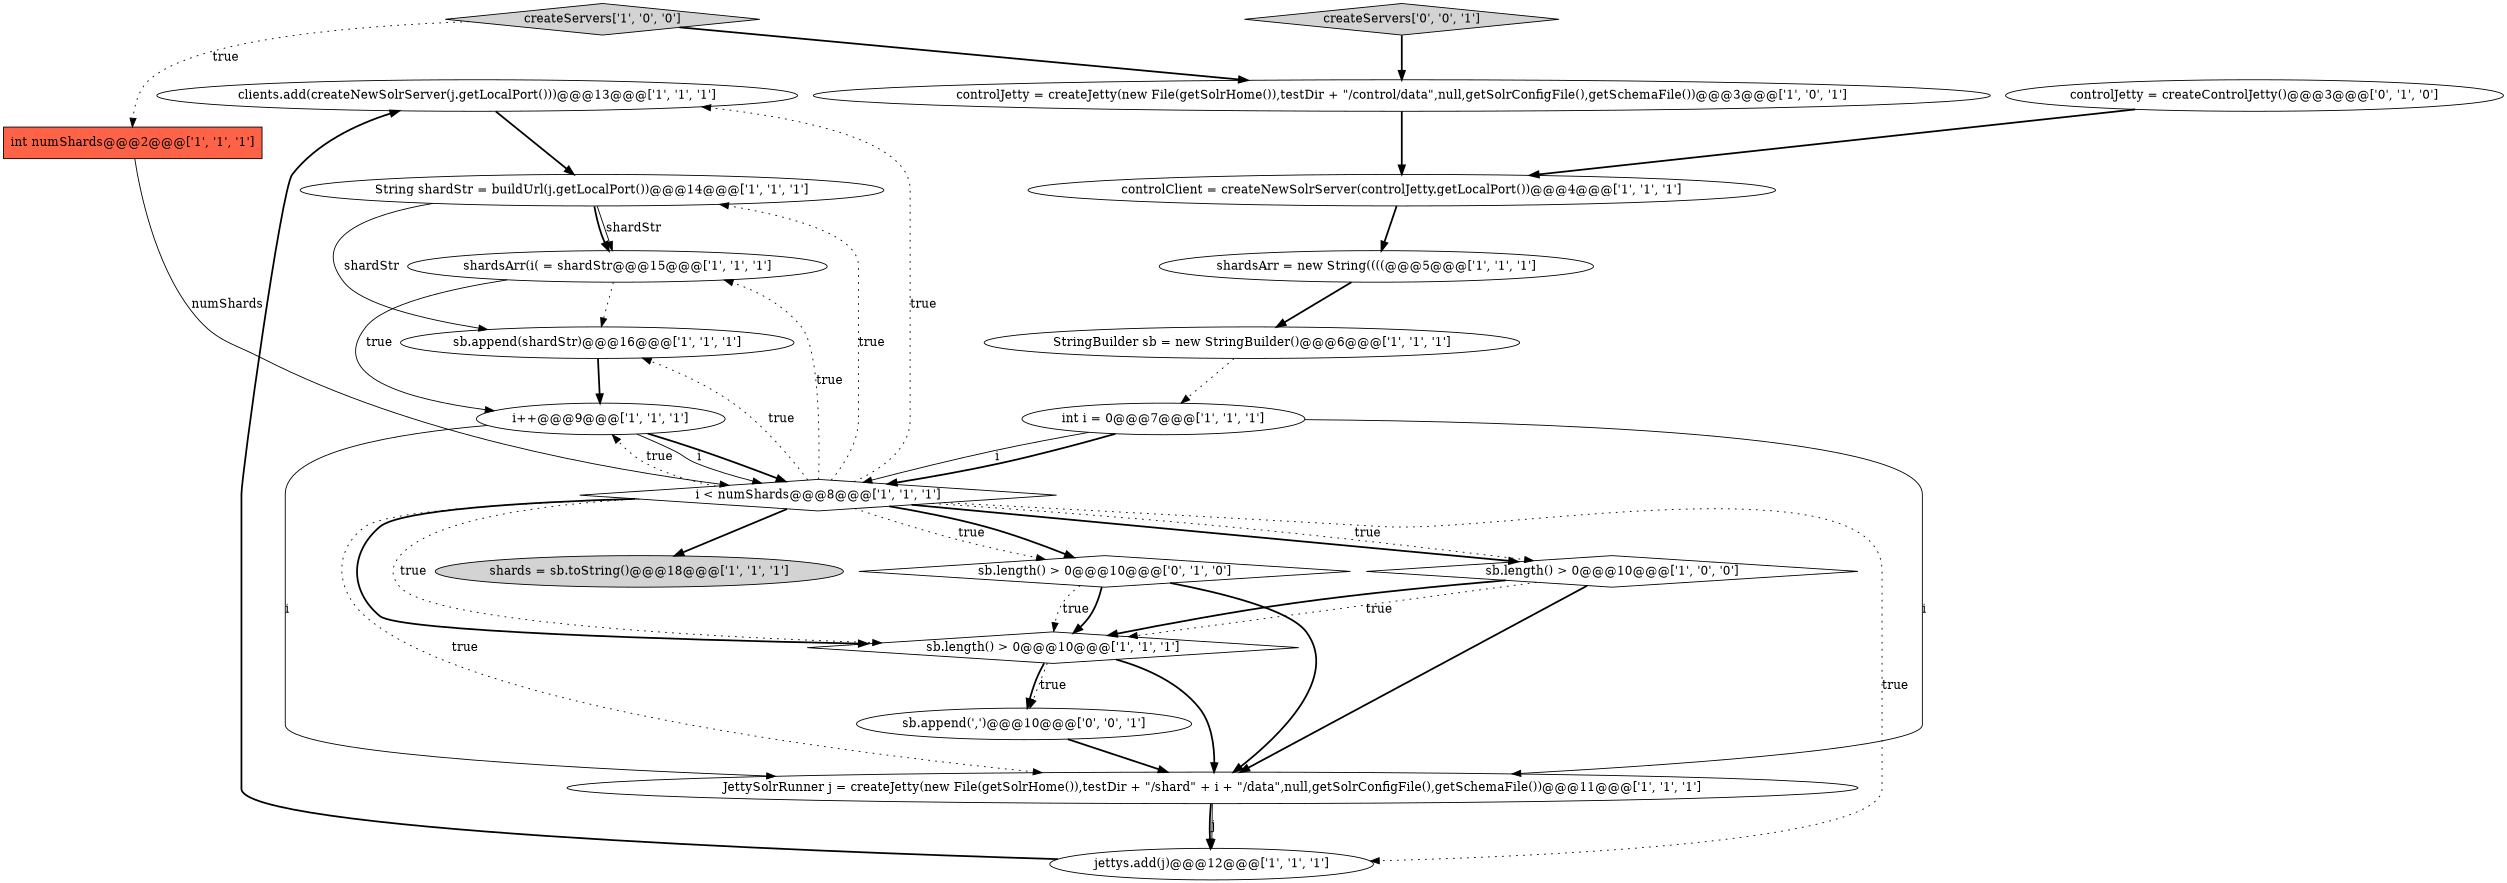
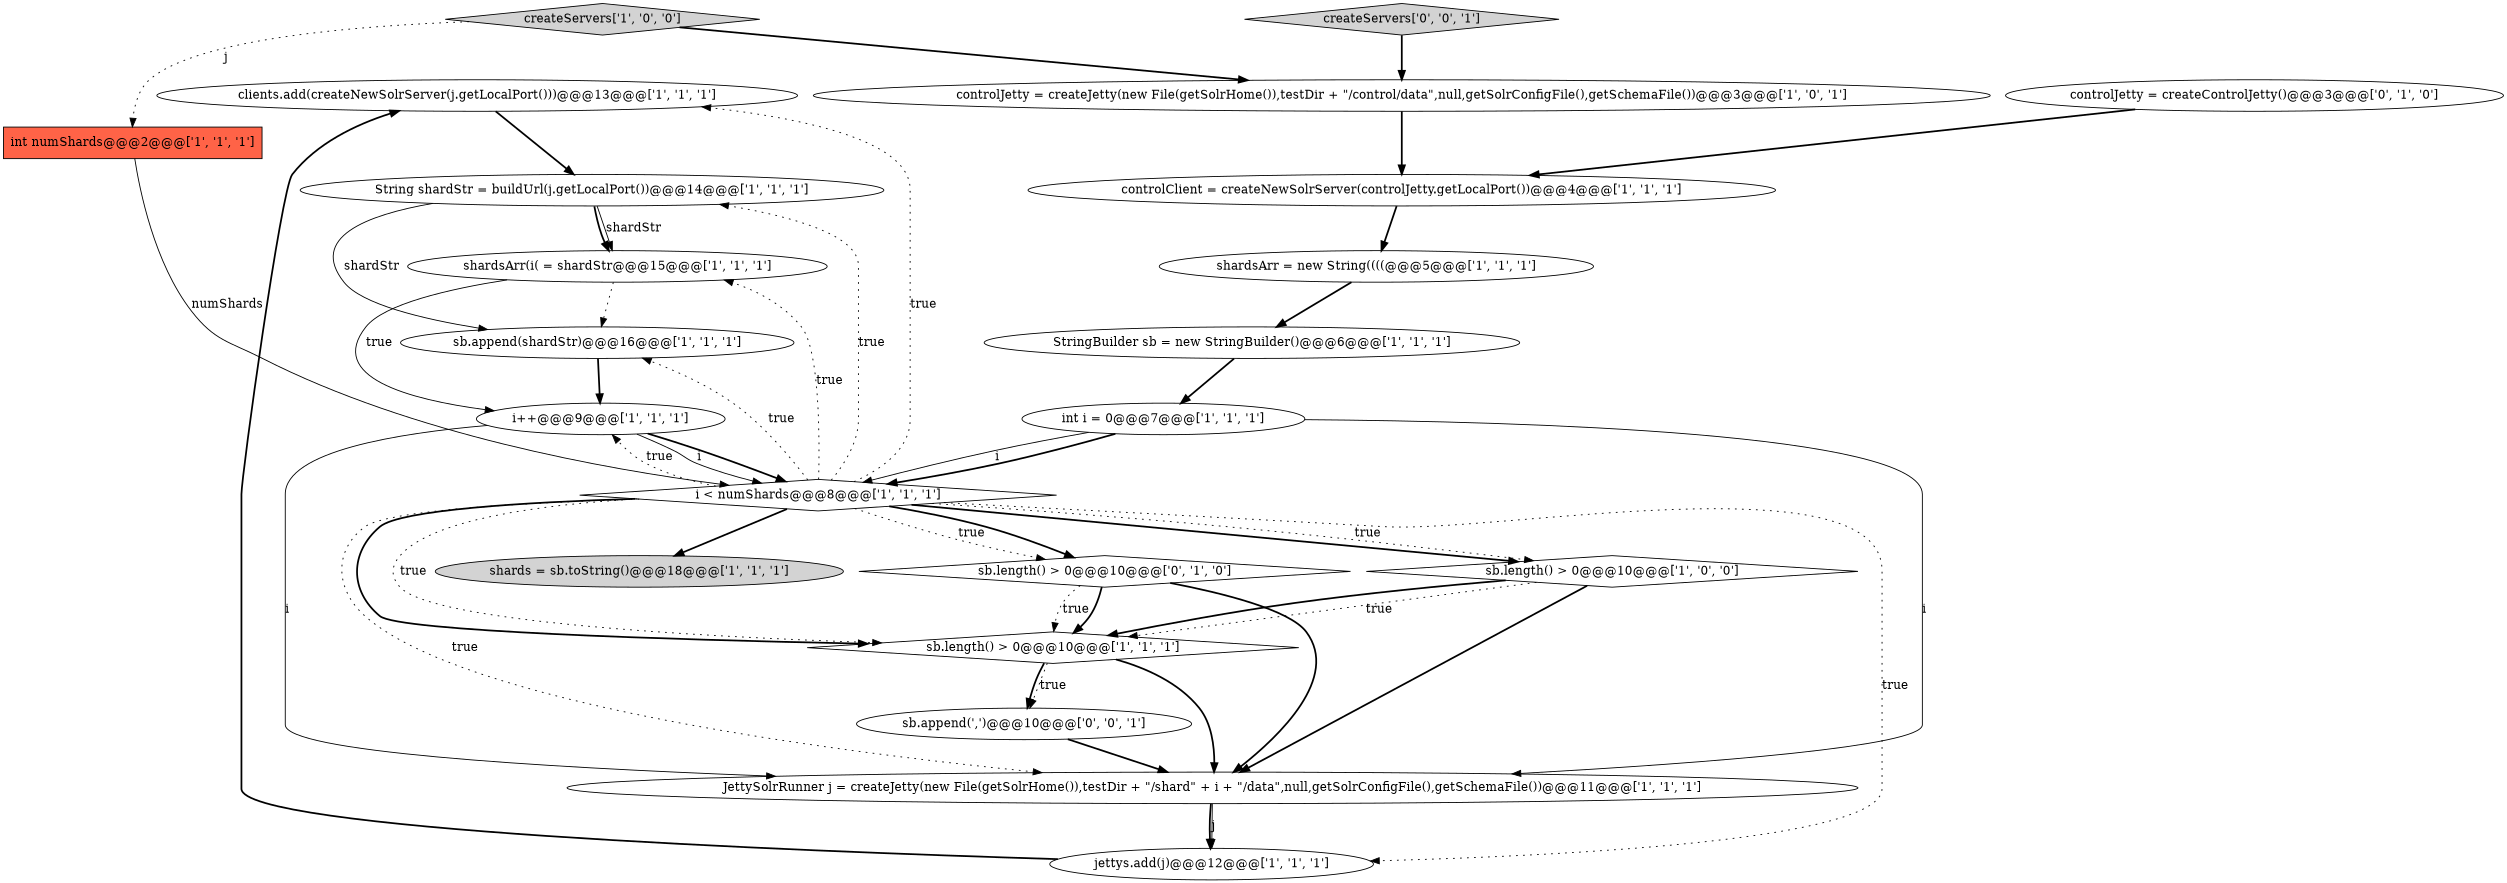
(226, 57) -> (226, 57)
(1211, 378) -> (1211, 378)
